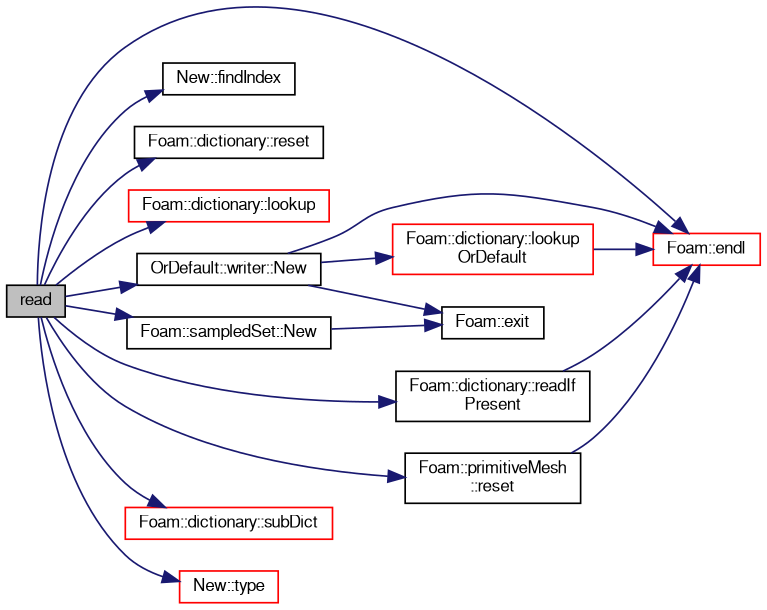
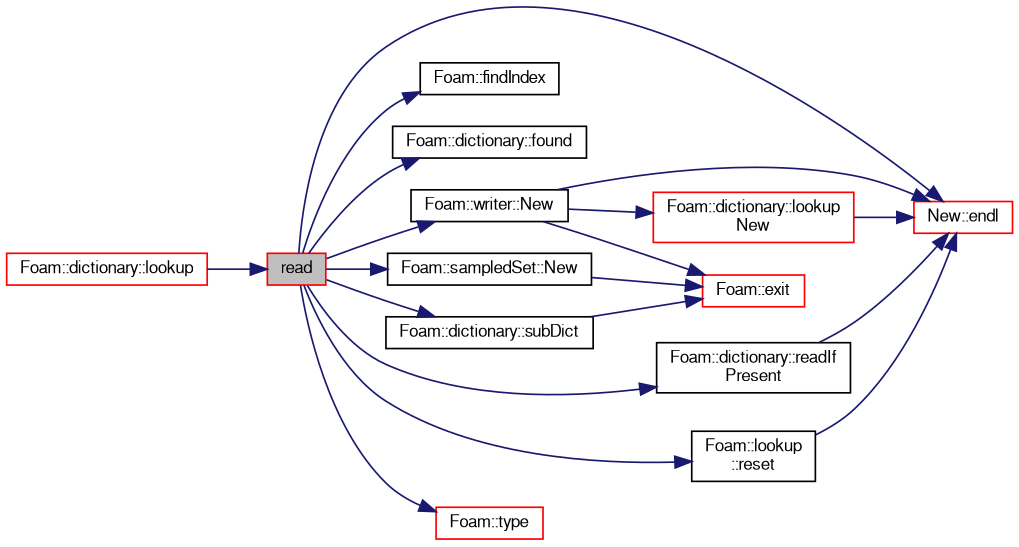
(229, 79) -> (490, 79)
(229, 142) -> (490, 142)
(493, 249) -> (754, 217)
(707, 249) -> (963, 217)
(100, 253) -> (229, 269)
(229, 269) -> (490, 206)
(36, 301) -> (297, 269)
none -> (638, 309)
(493, 323) -> (754, 291)
(493, 478) -> (754, 456)
(229, 523) -> (490, 333)
(229, 587) -> (490, 523)
